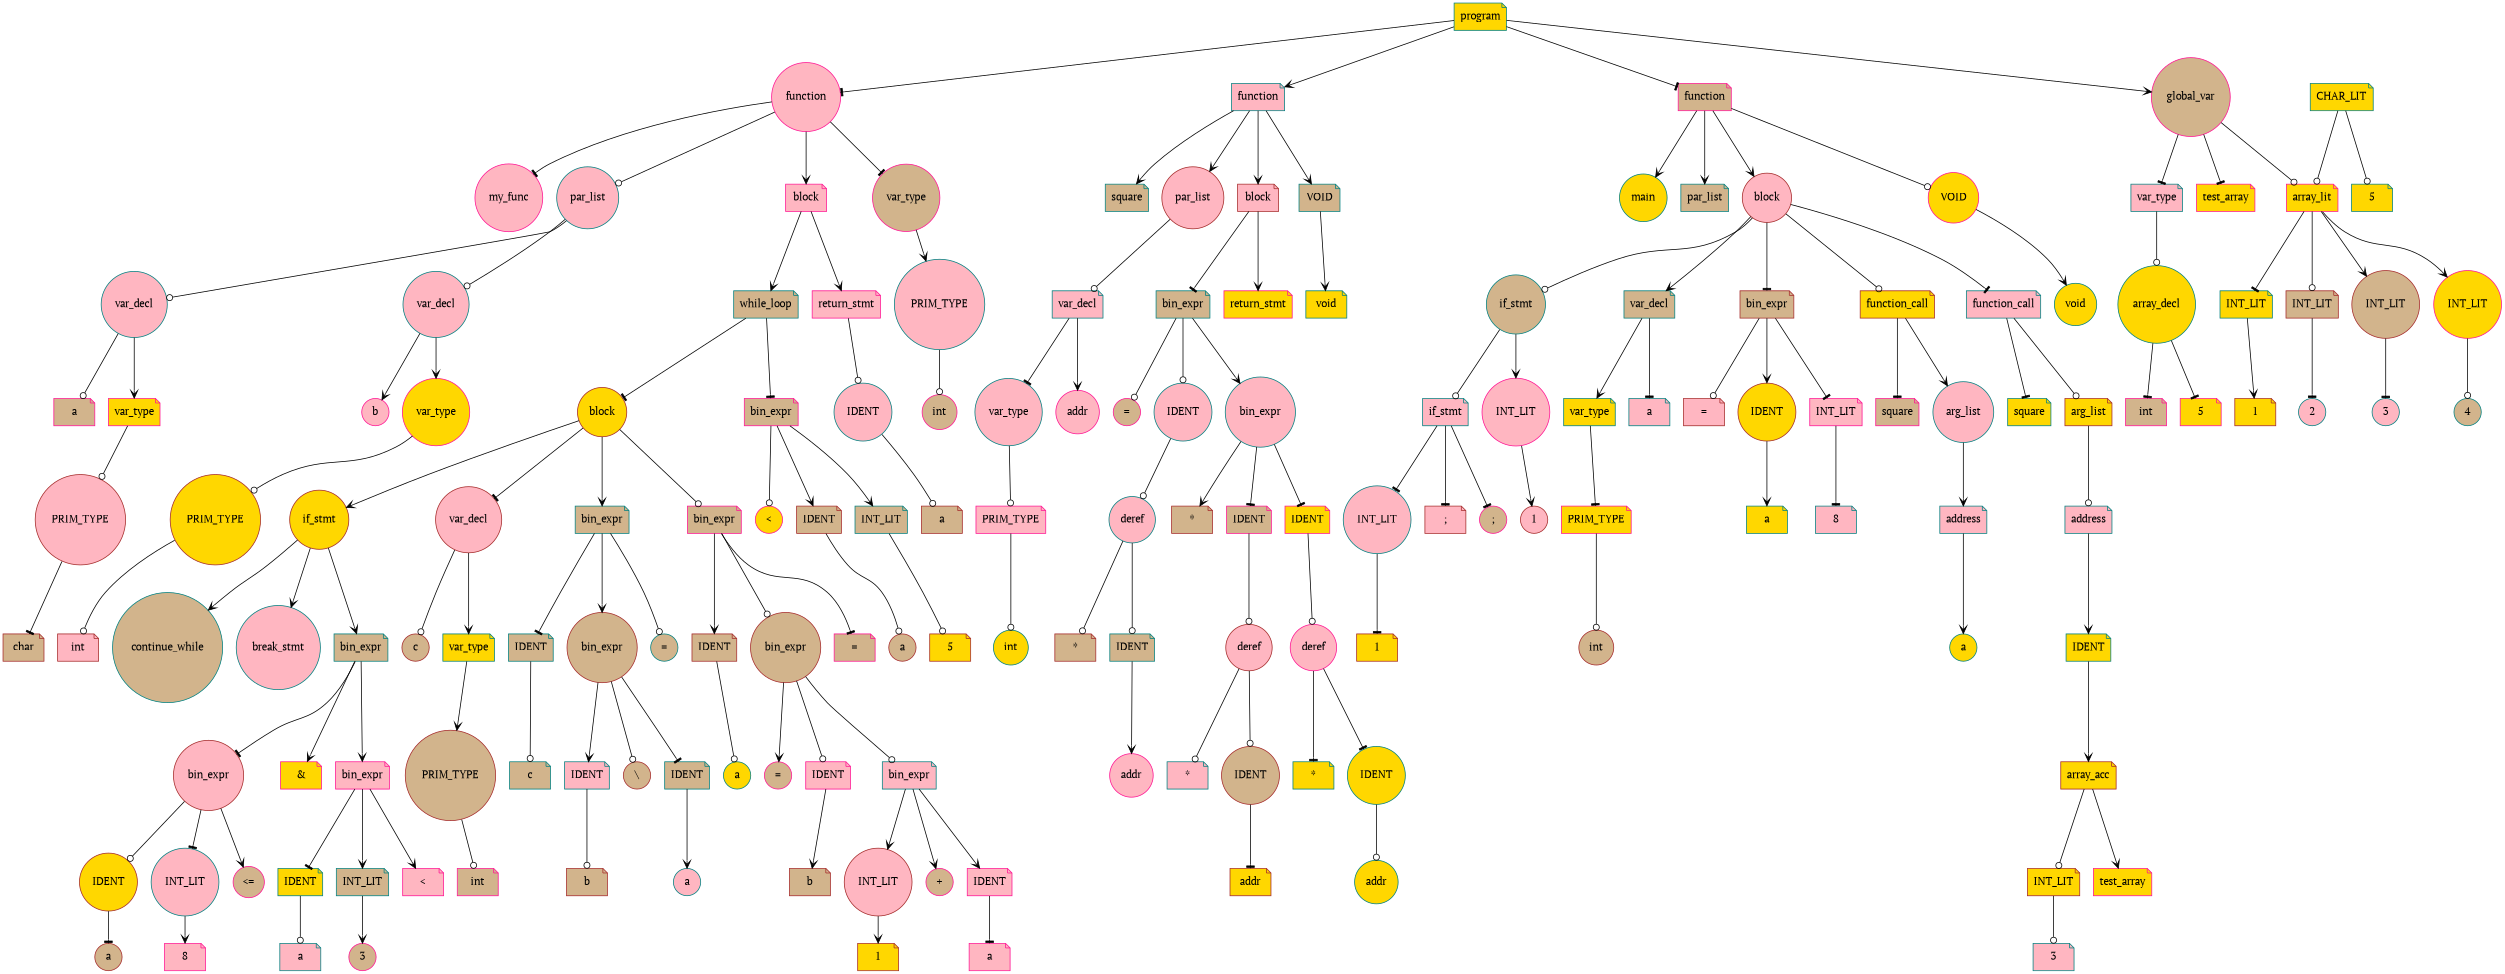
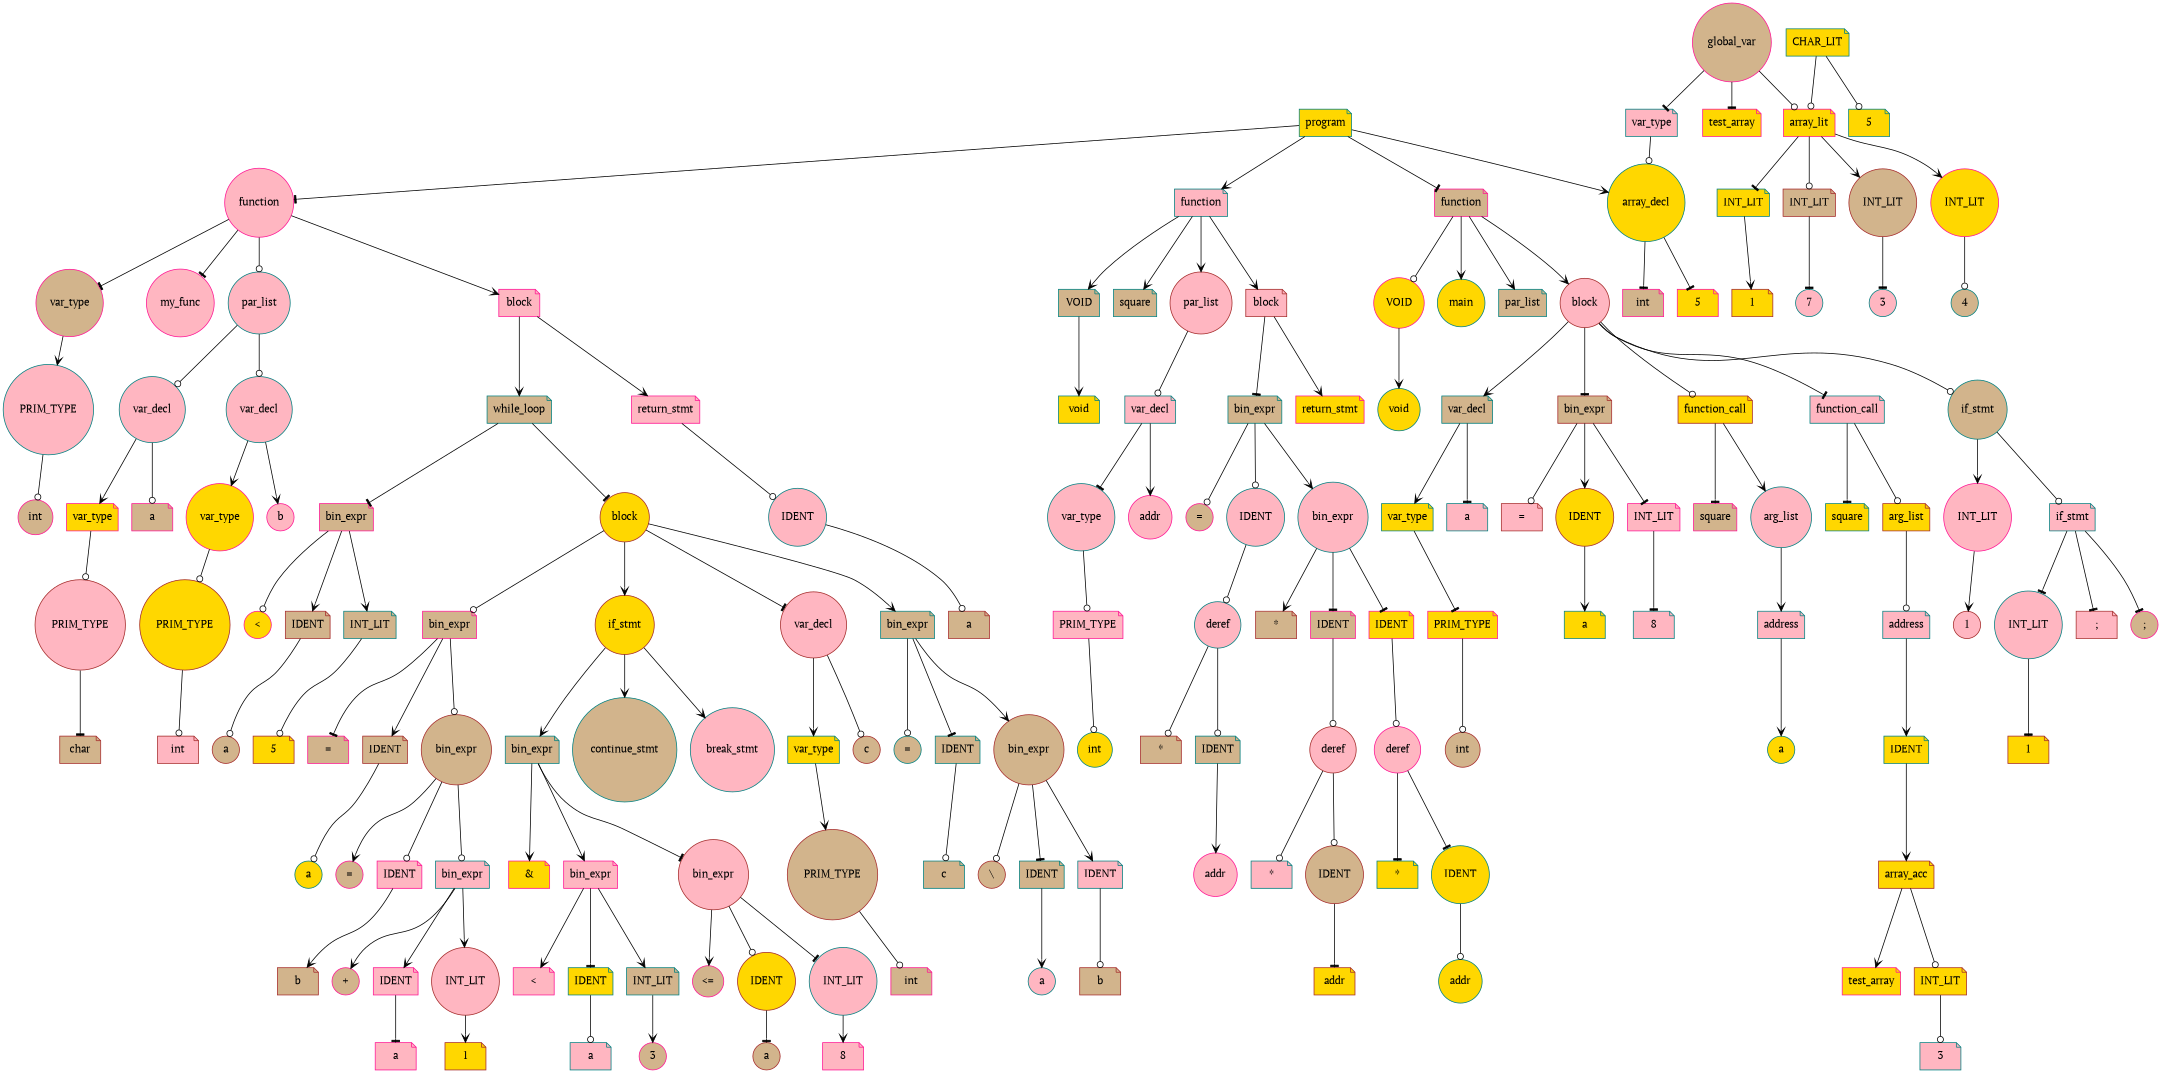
(1825, 56) -> (1477, 159)
(2312, 412) -> (1809, 303)
(168, 648) -> (625, 750)
